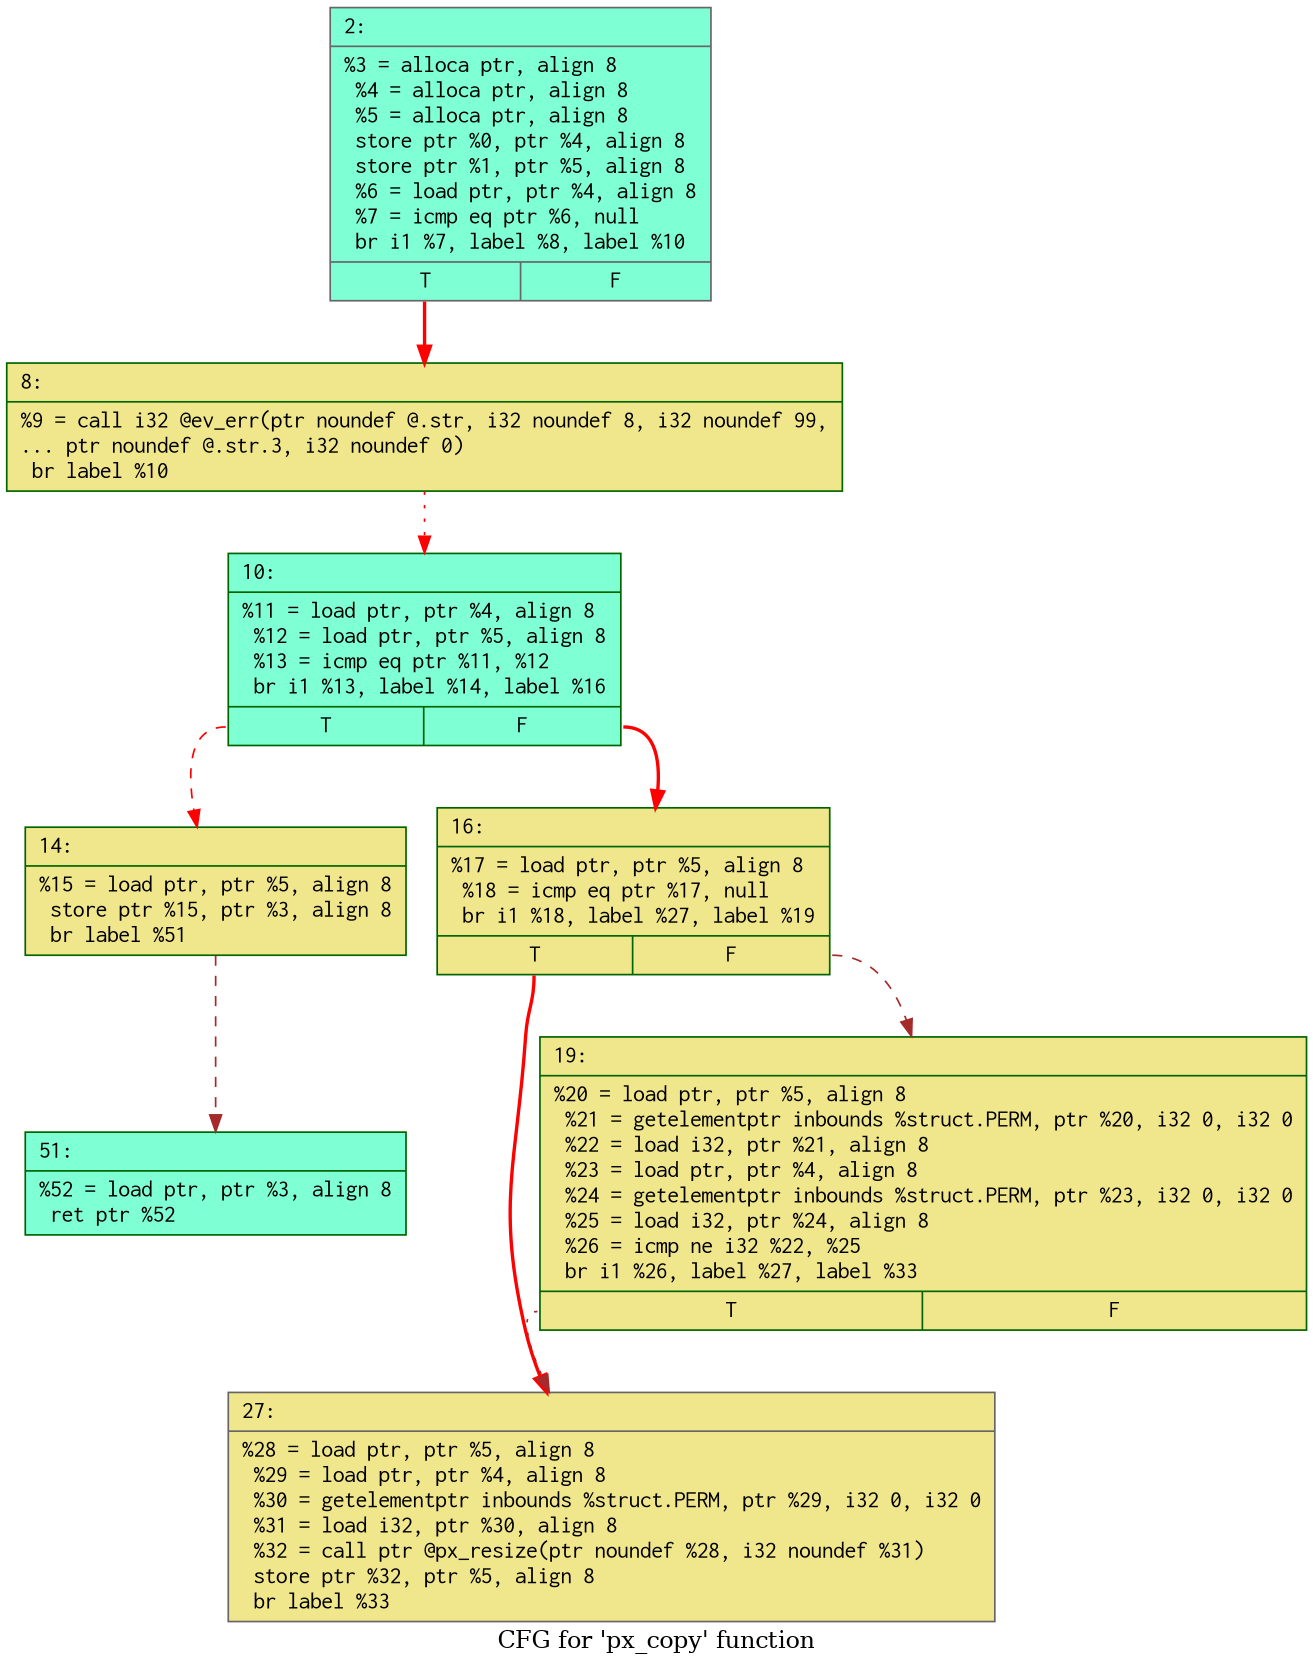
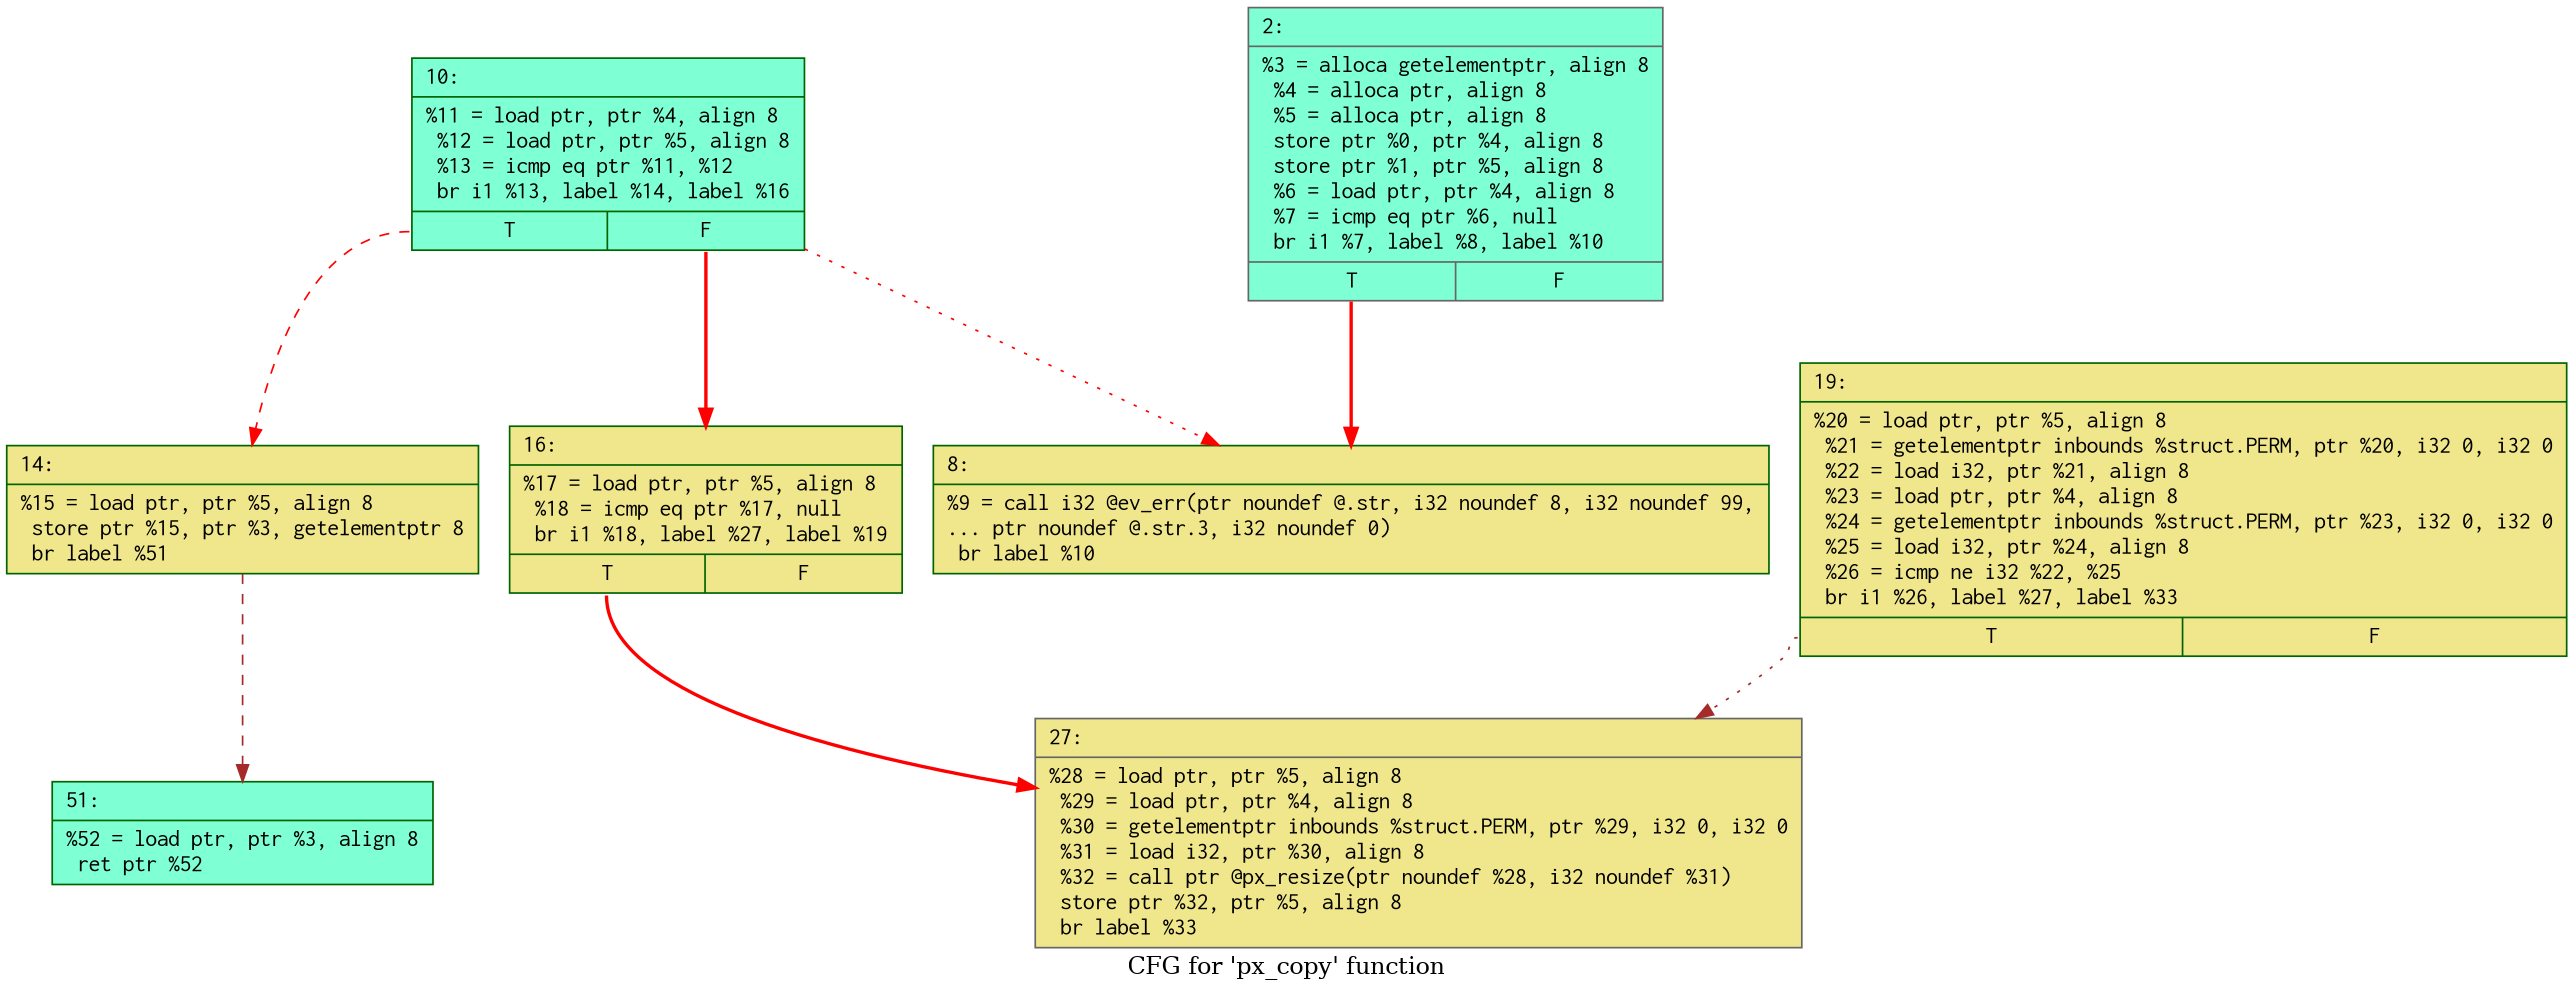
(481, 65) -> (1456, 65)
(425, 514) -> (1004, 343)
(216, 910) -> (243, 528)
(880, 975) -> none
